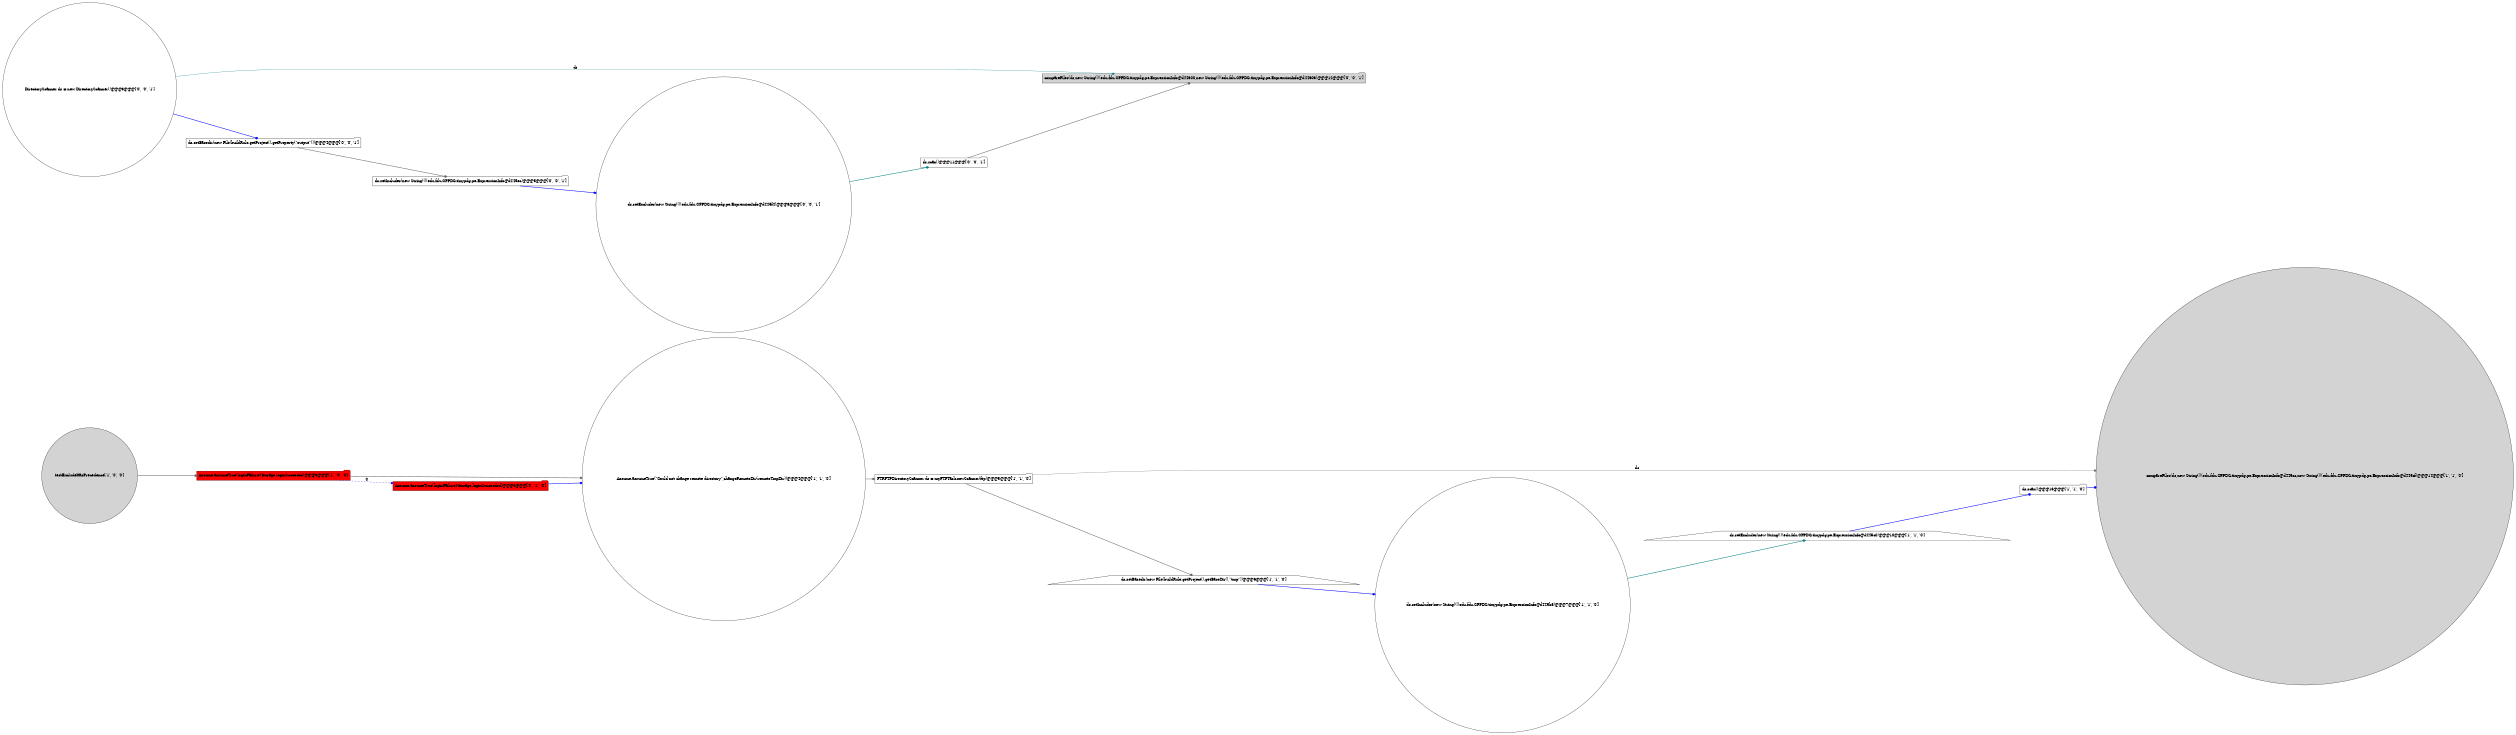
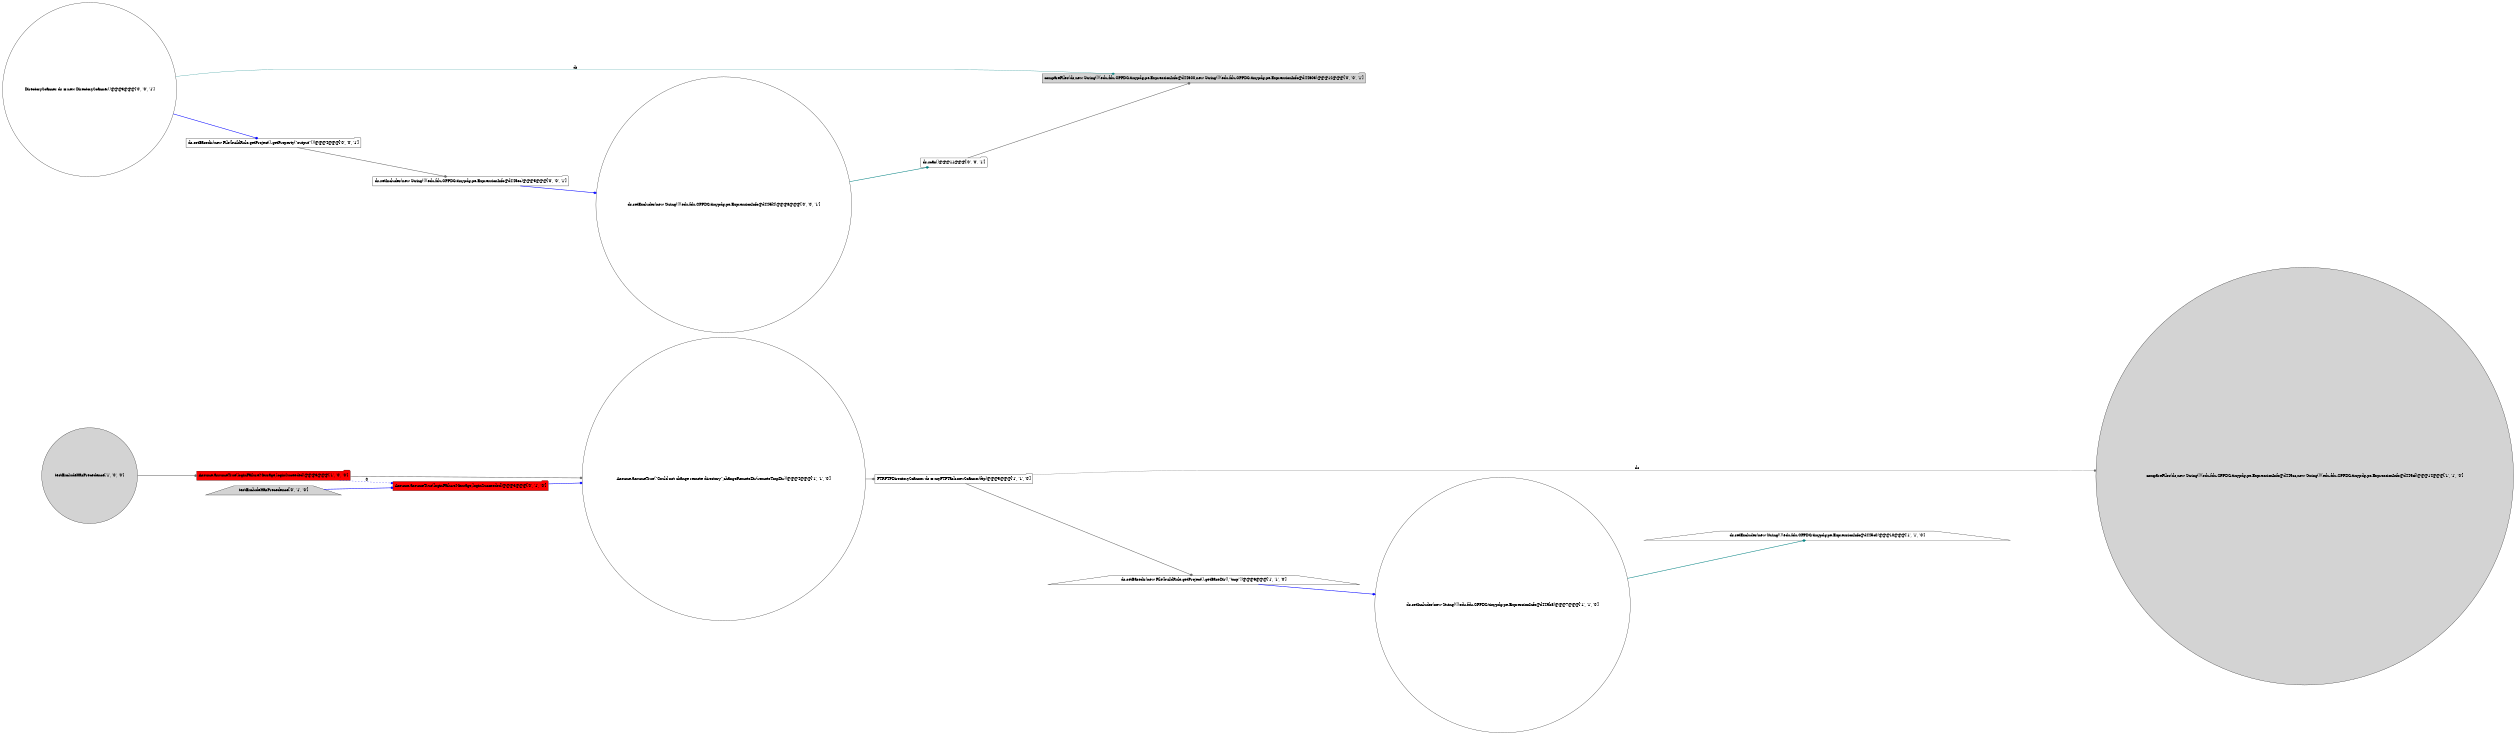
none -> (273, 490)
(2053, 490) -> none
